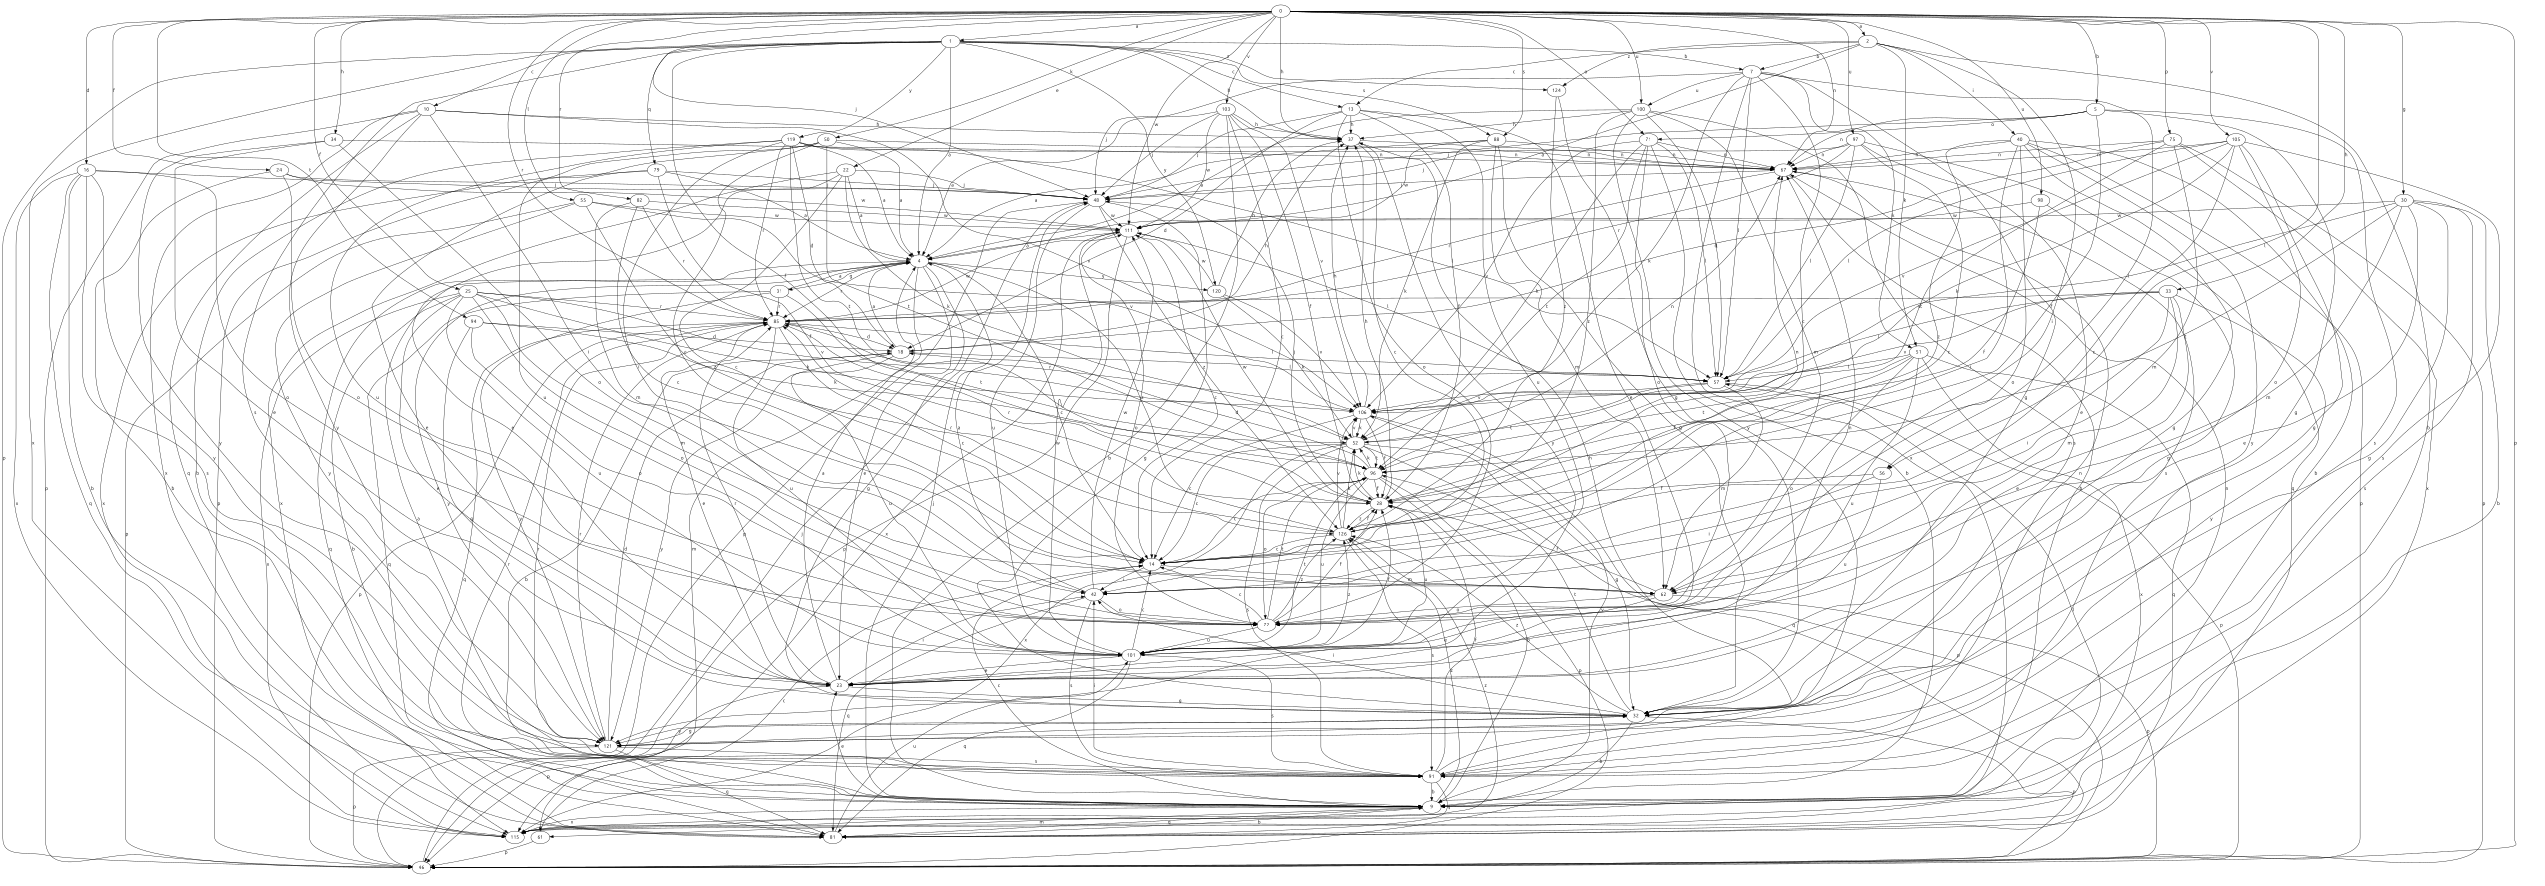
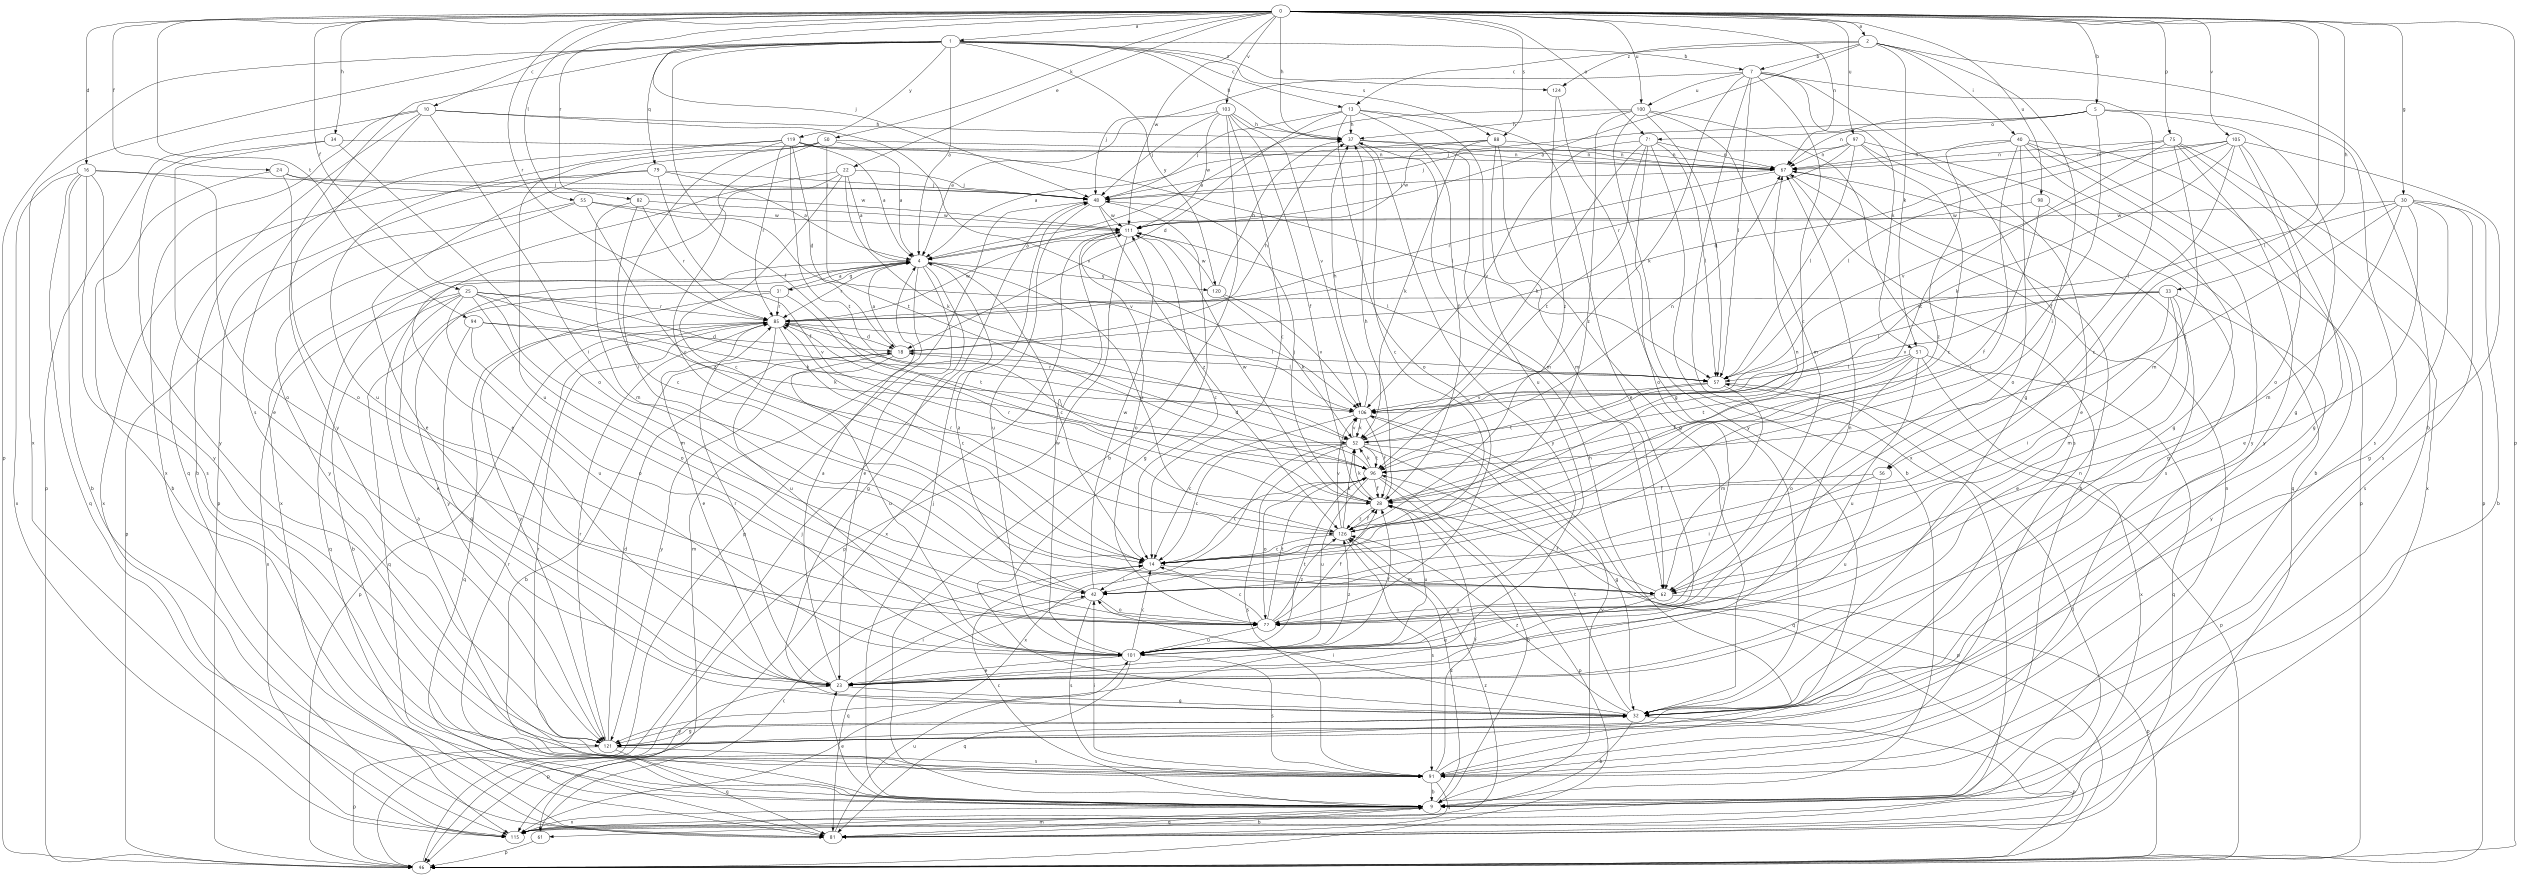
none -> (1495, 335)
none -> (1859, 706)
